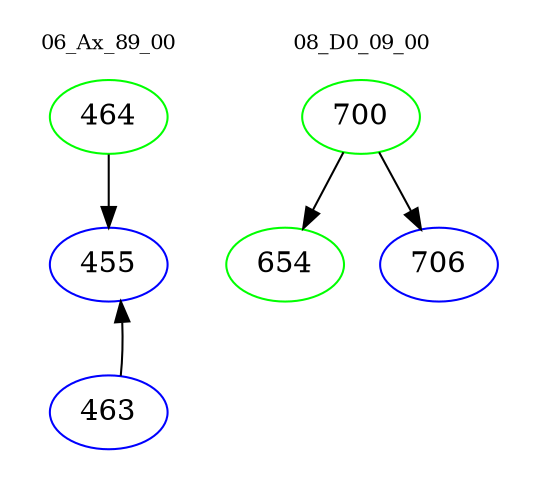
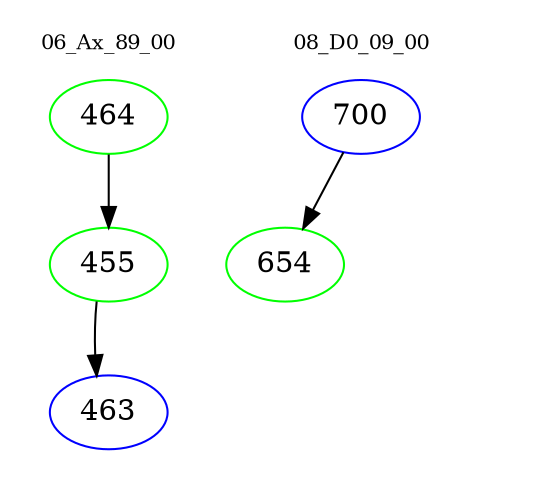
(361, 117) -> (361, 117)
(109, 265) -> (109, 265)
(439, 265) -> none
(122, 349) -> (95, 328)
